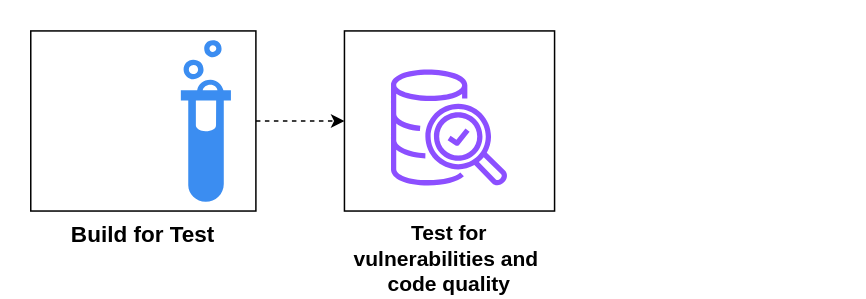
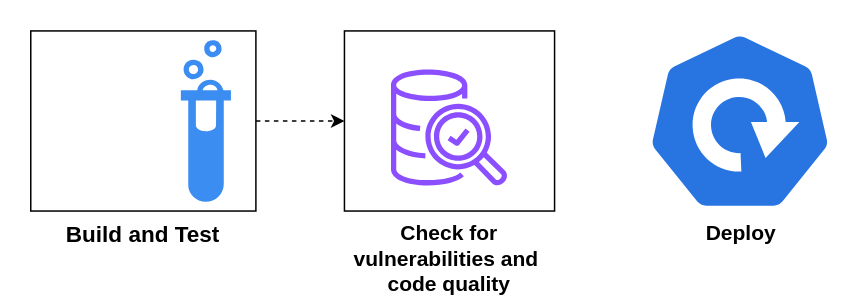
none -> (740, 121)
(143, 232) -> (143, 232)
(449, 243) -> (449, 243)
